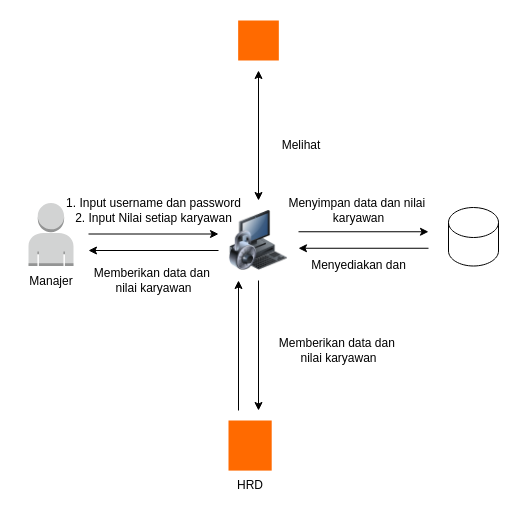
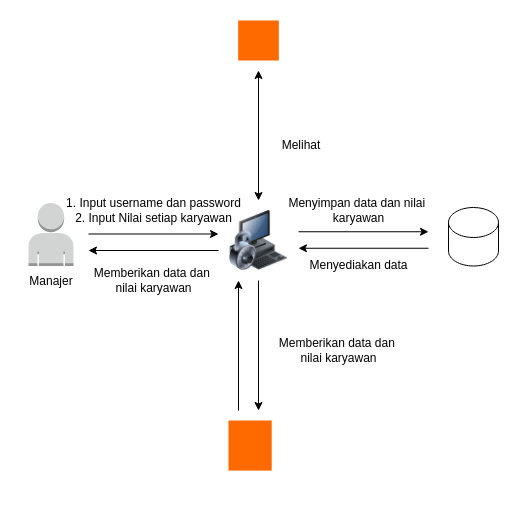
(359, 266) -> (359, 266)
(250, 486) -> none
